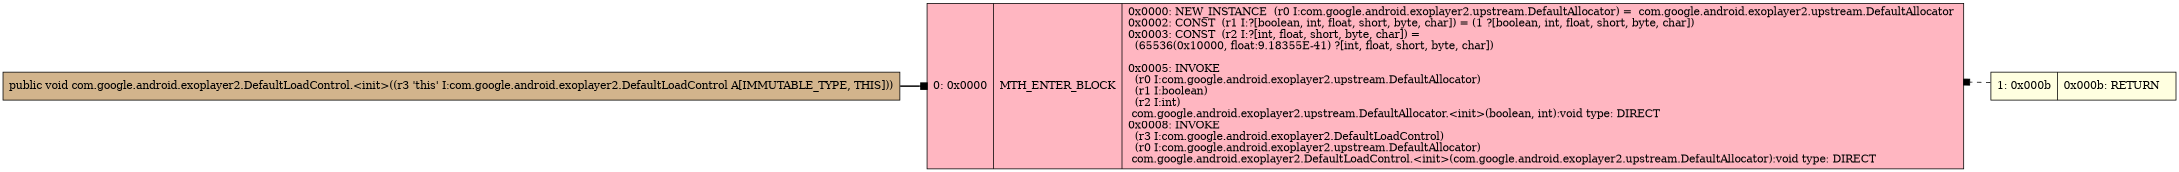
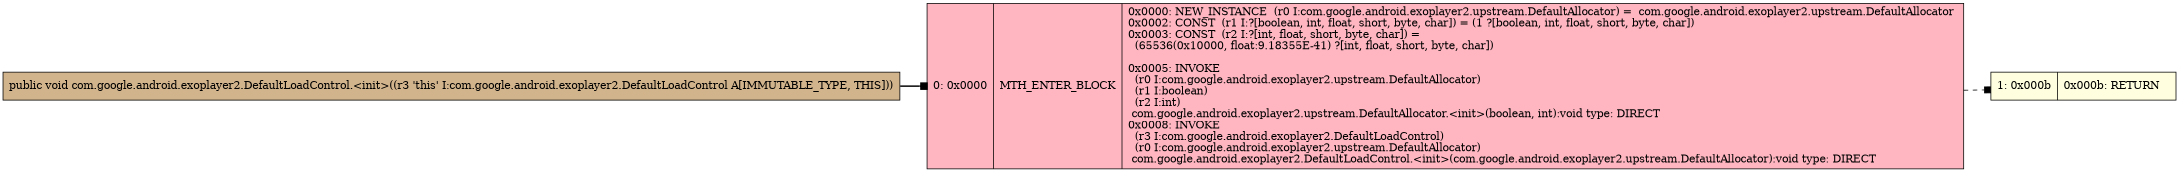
(1981, 82) -> (1973, 90)
